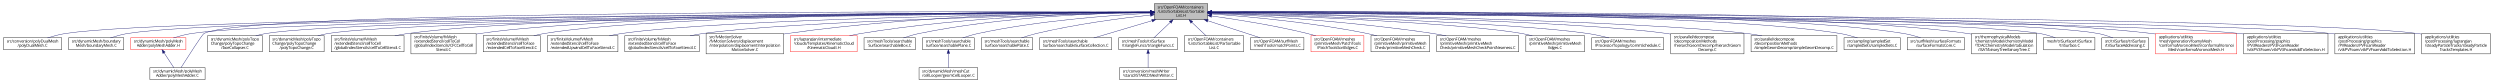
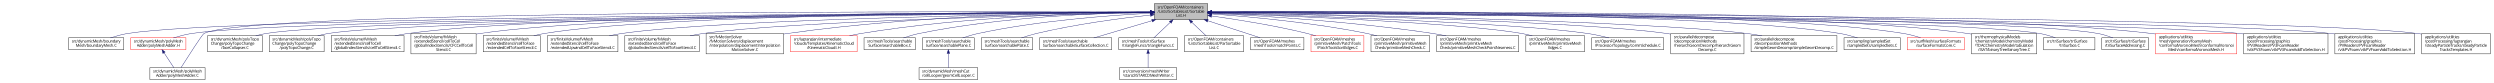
(33, 44) -> none
(1277, 44) -> (1277, 44)
(1936, 44) -> (1936, 44)
(2069, 44) -> (2069, 44)
